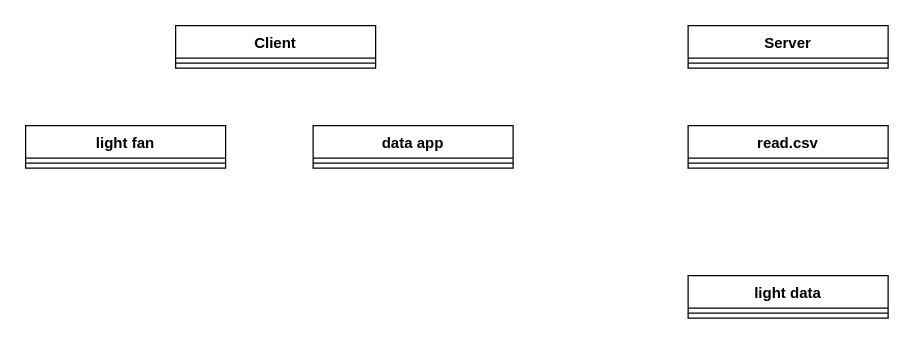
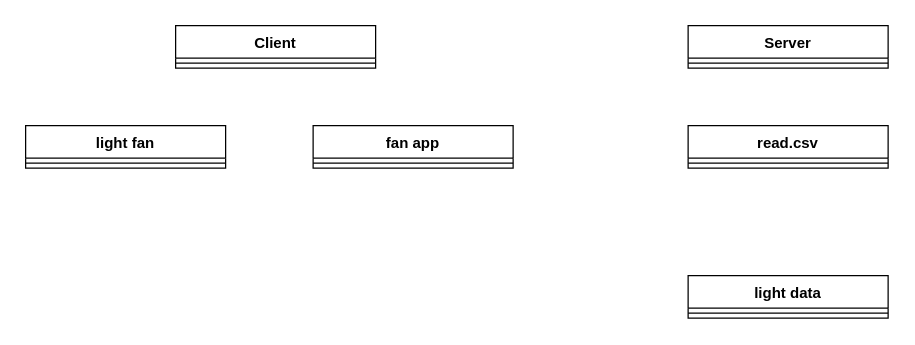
(413, 143) -> (413, 143)
